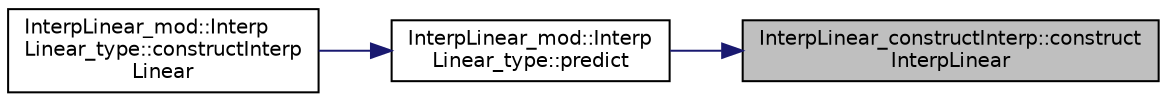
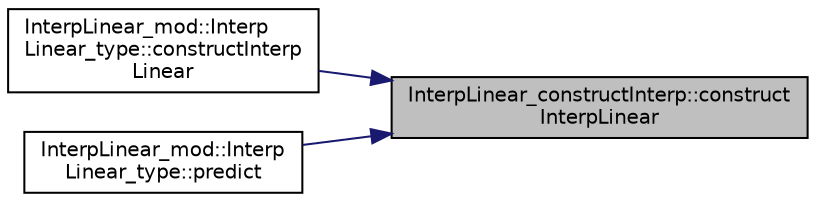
(345, 51) -> (345, 74)
